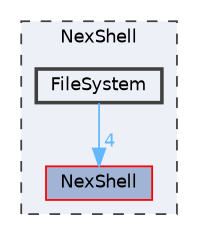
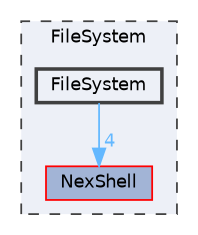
(99, 38) -> (99, 38)
